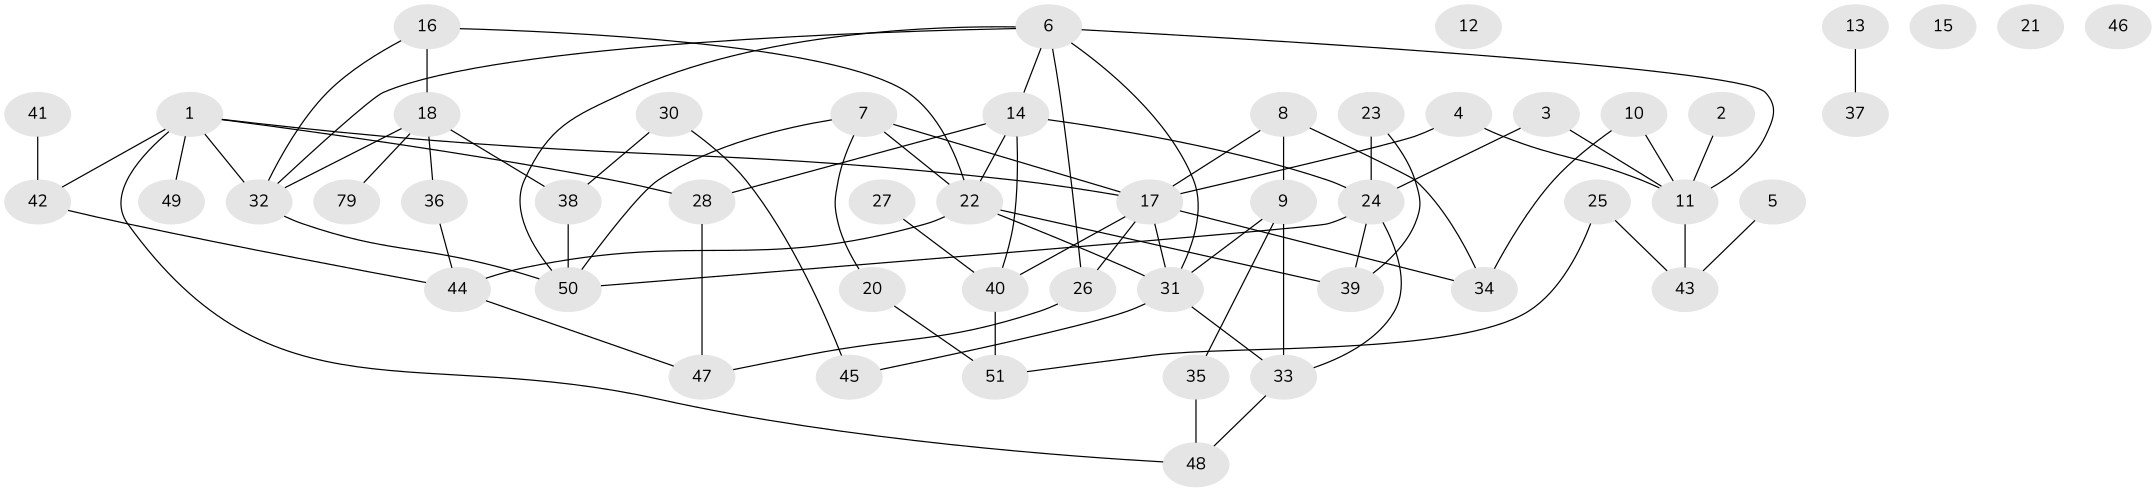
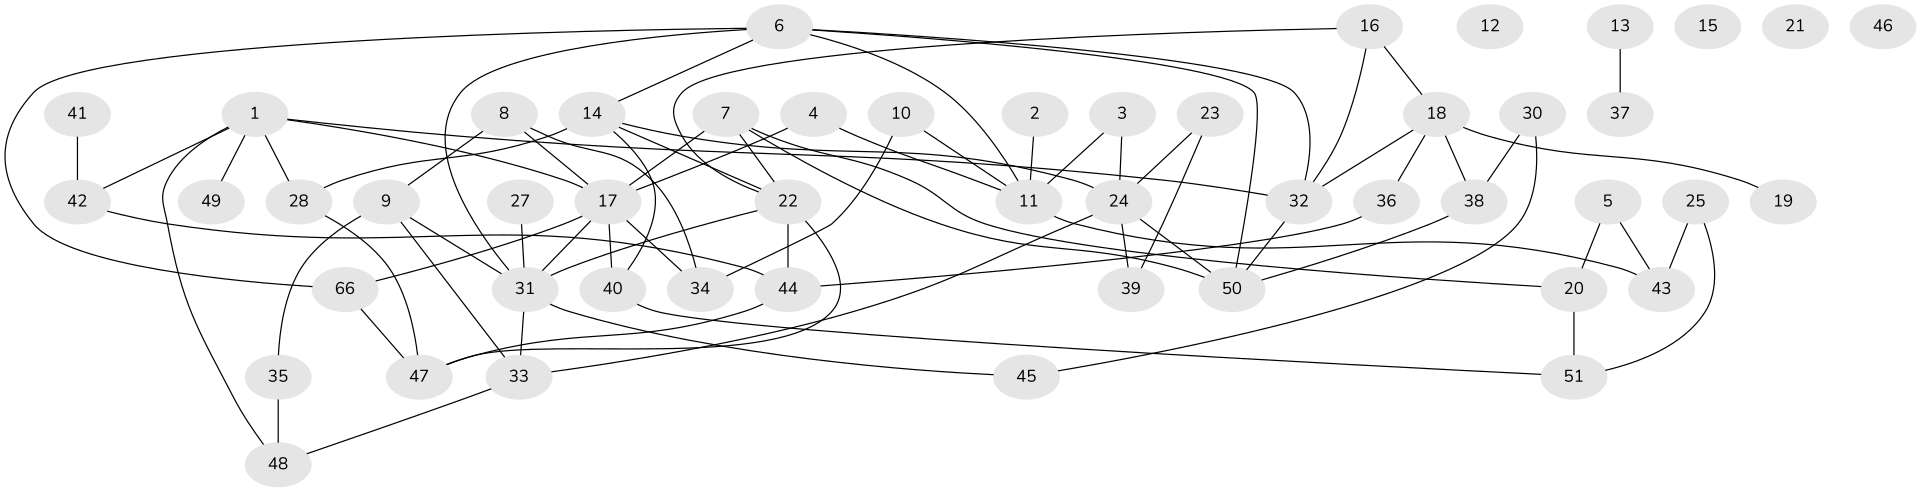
(347, 202) -> (1783, 202)
(939, 246) -> (523, 247)
none -> (1591, 246)
(1168, 248) -> (643, 349)
(1083, 290) -> (345, 290)
